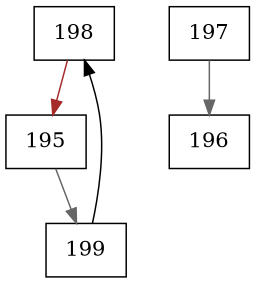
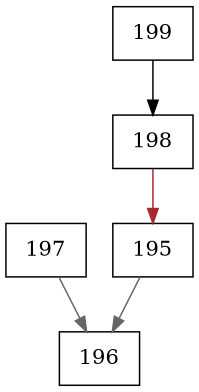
(63, 189) -> (130, 298)
